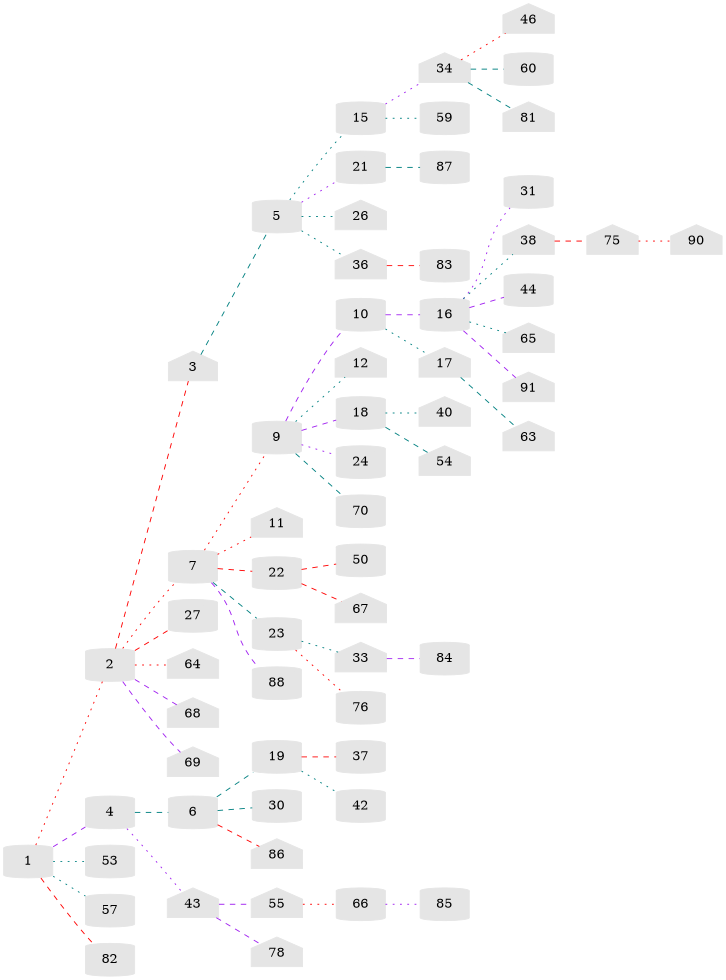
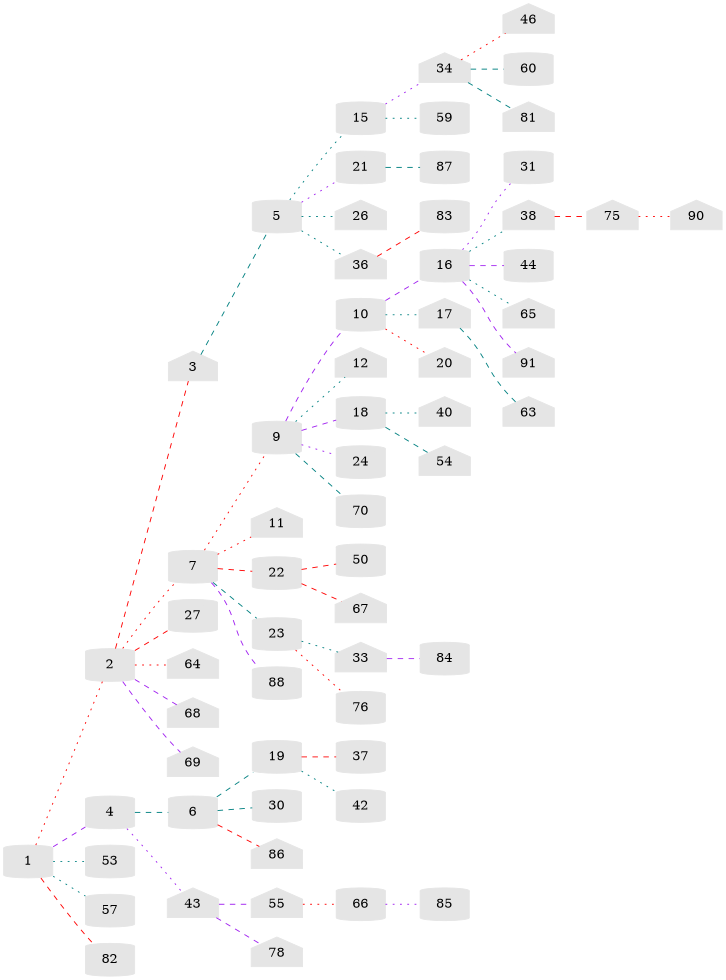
none -> (445, 364)
